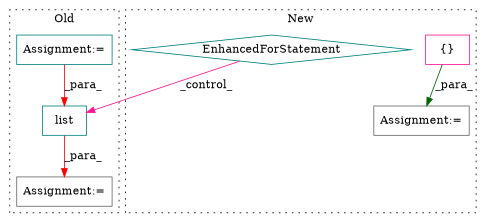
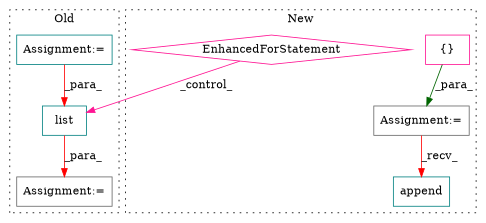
(271, 50) -> (271, 50)
none -> (421, 192)
